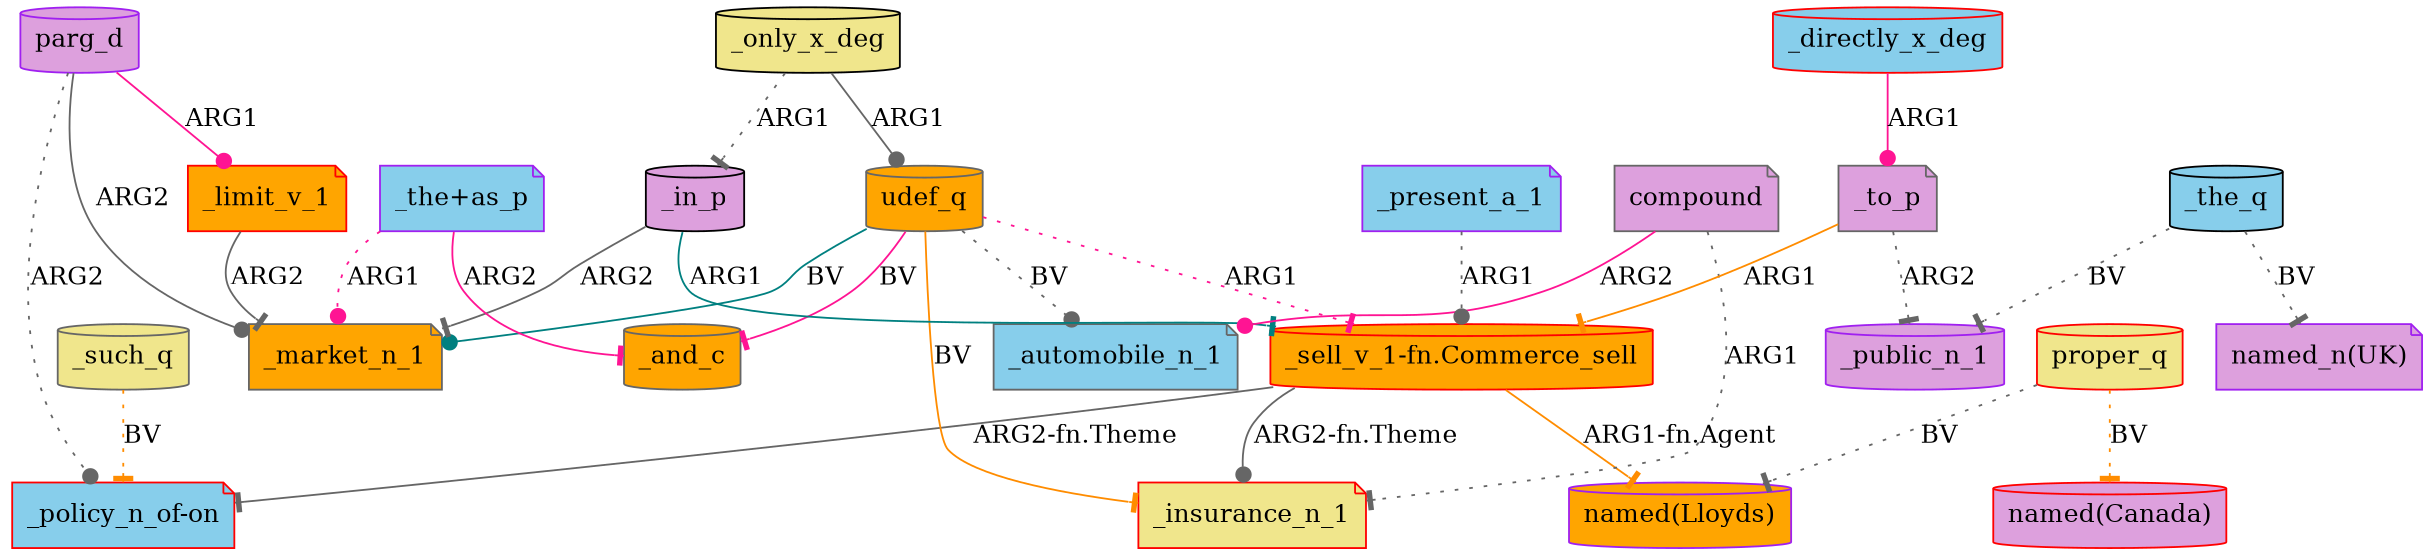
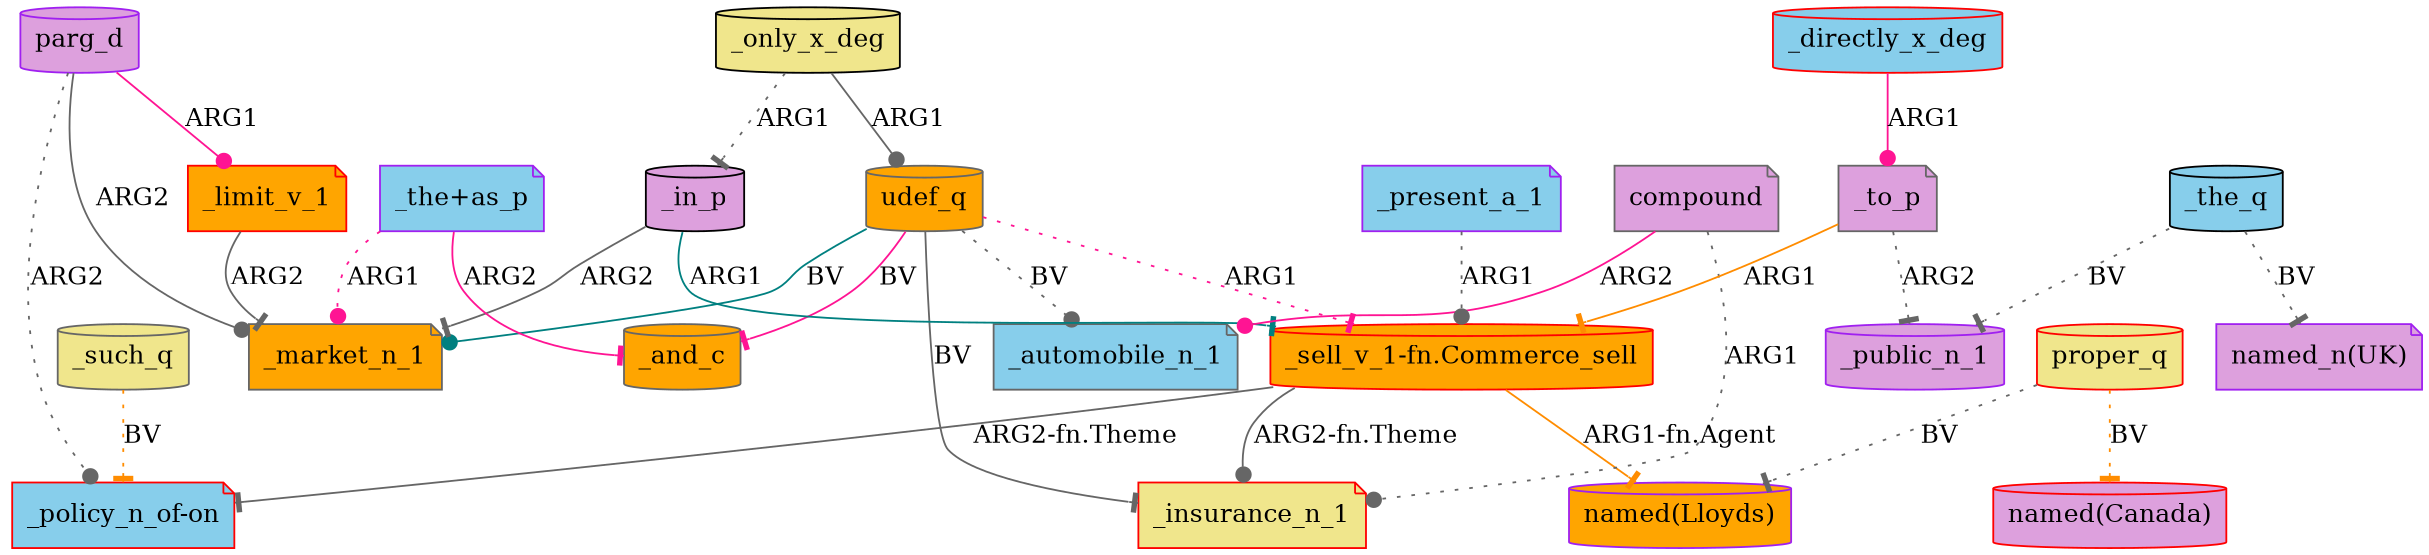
(946, 445) -> (946, 445)
(1648, 462) -> (1648, 462)
